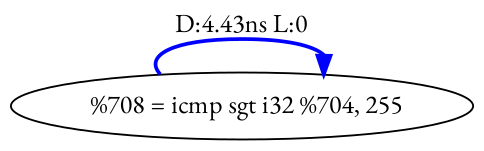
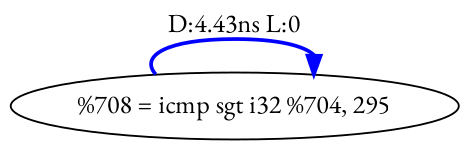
(242, 106) -> (235, 106)
